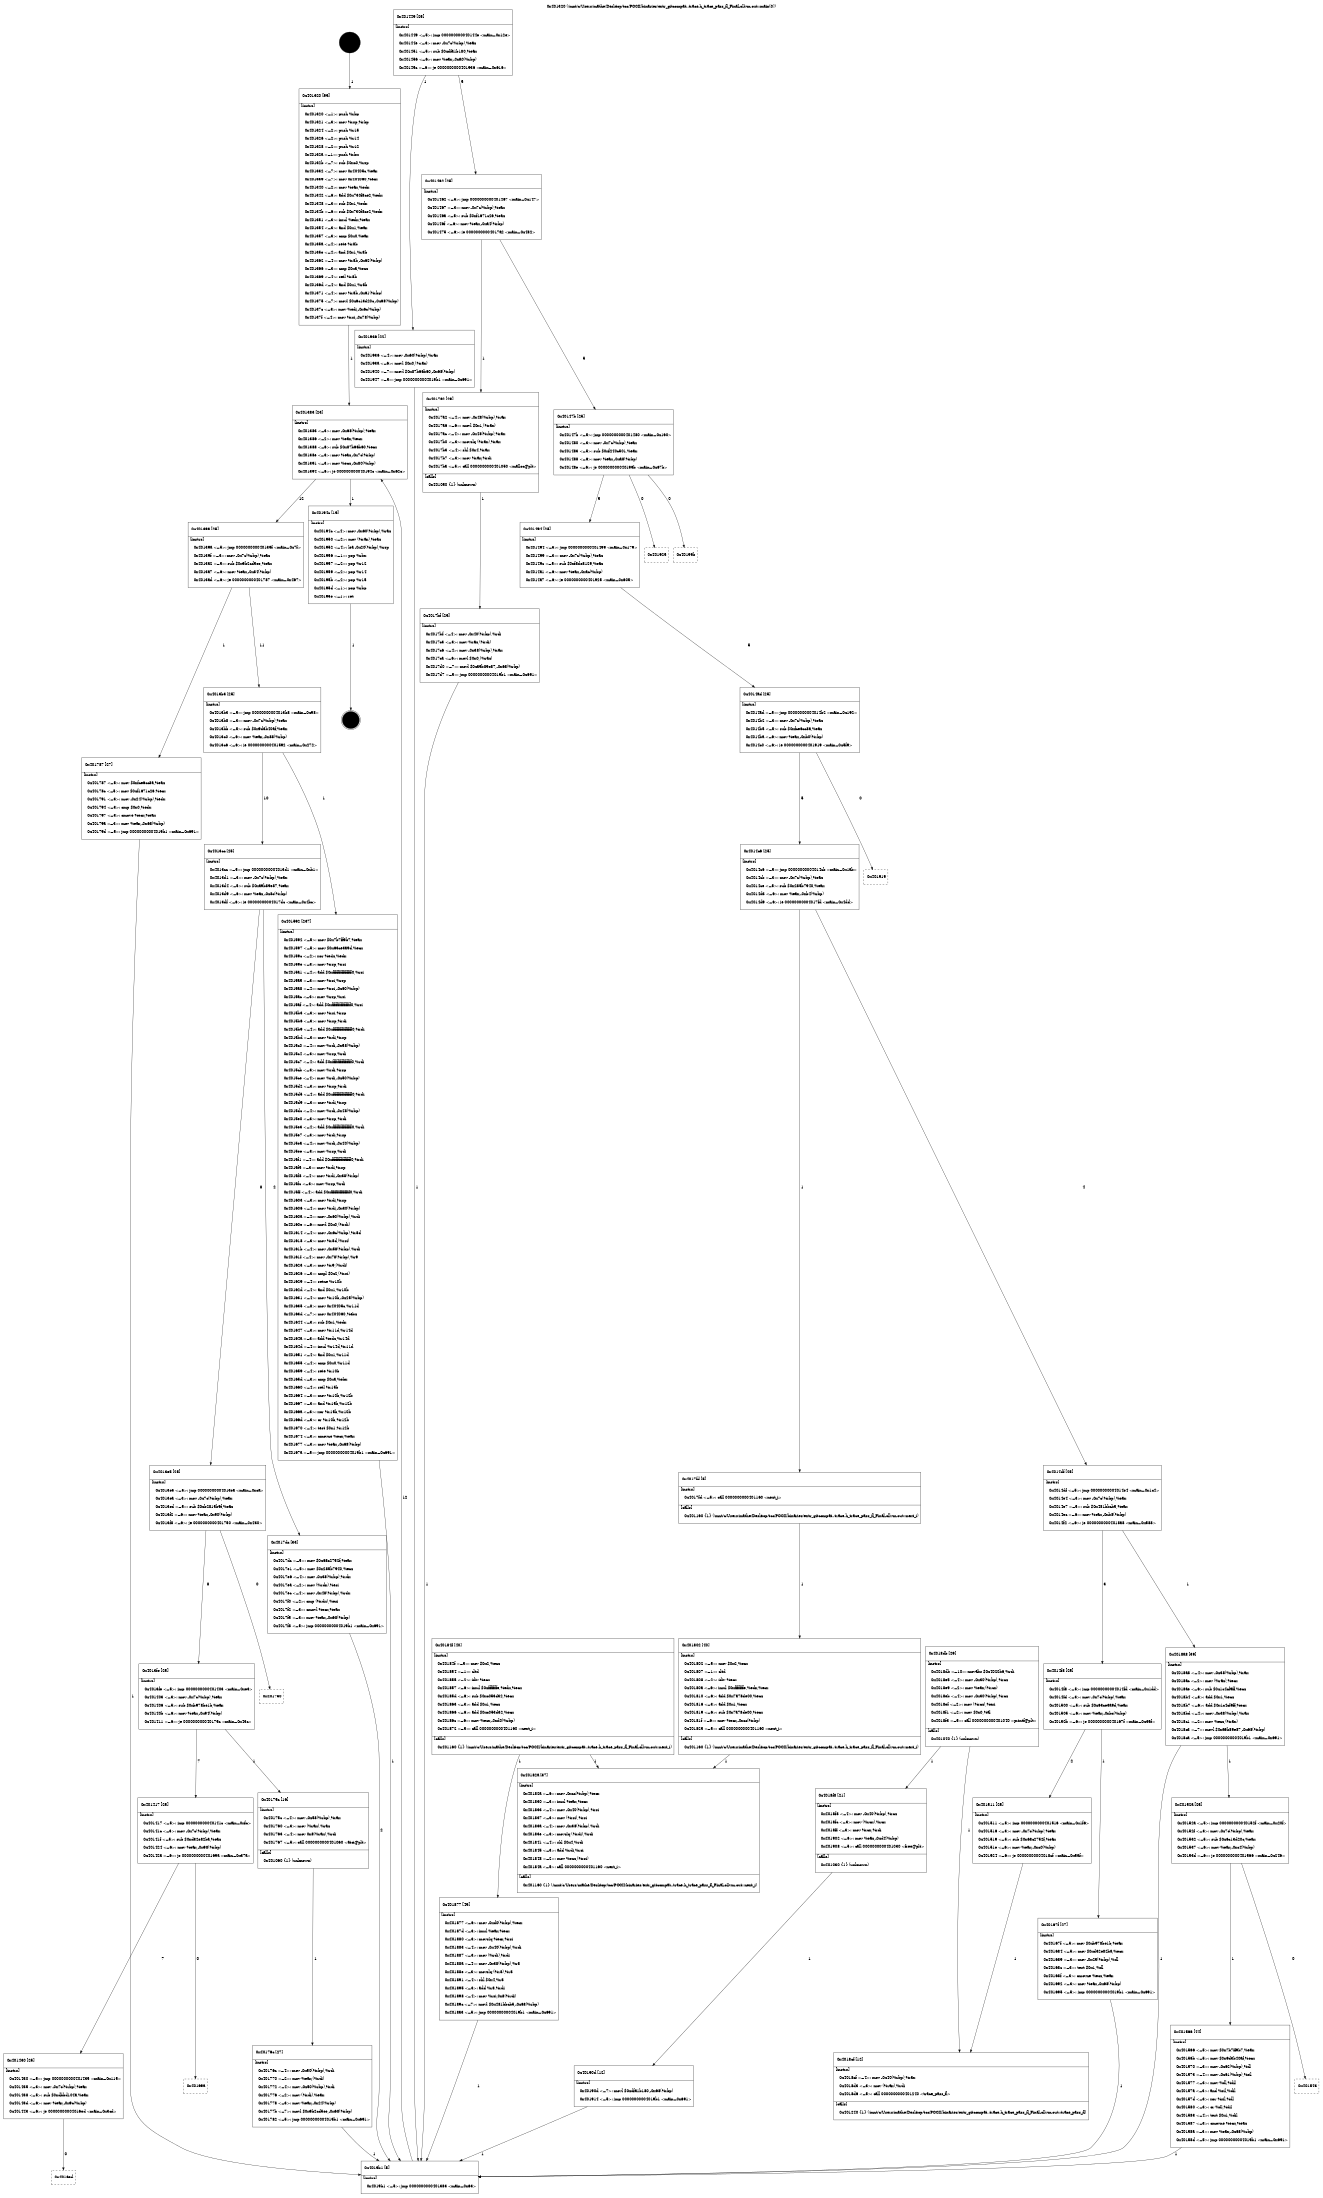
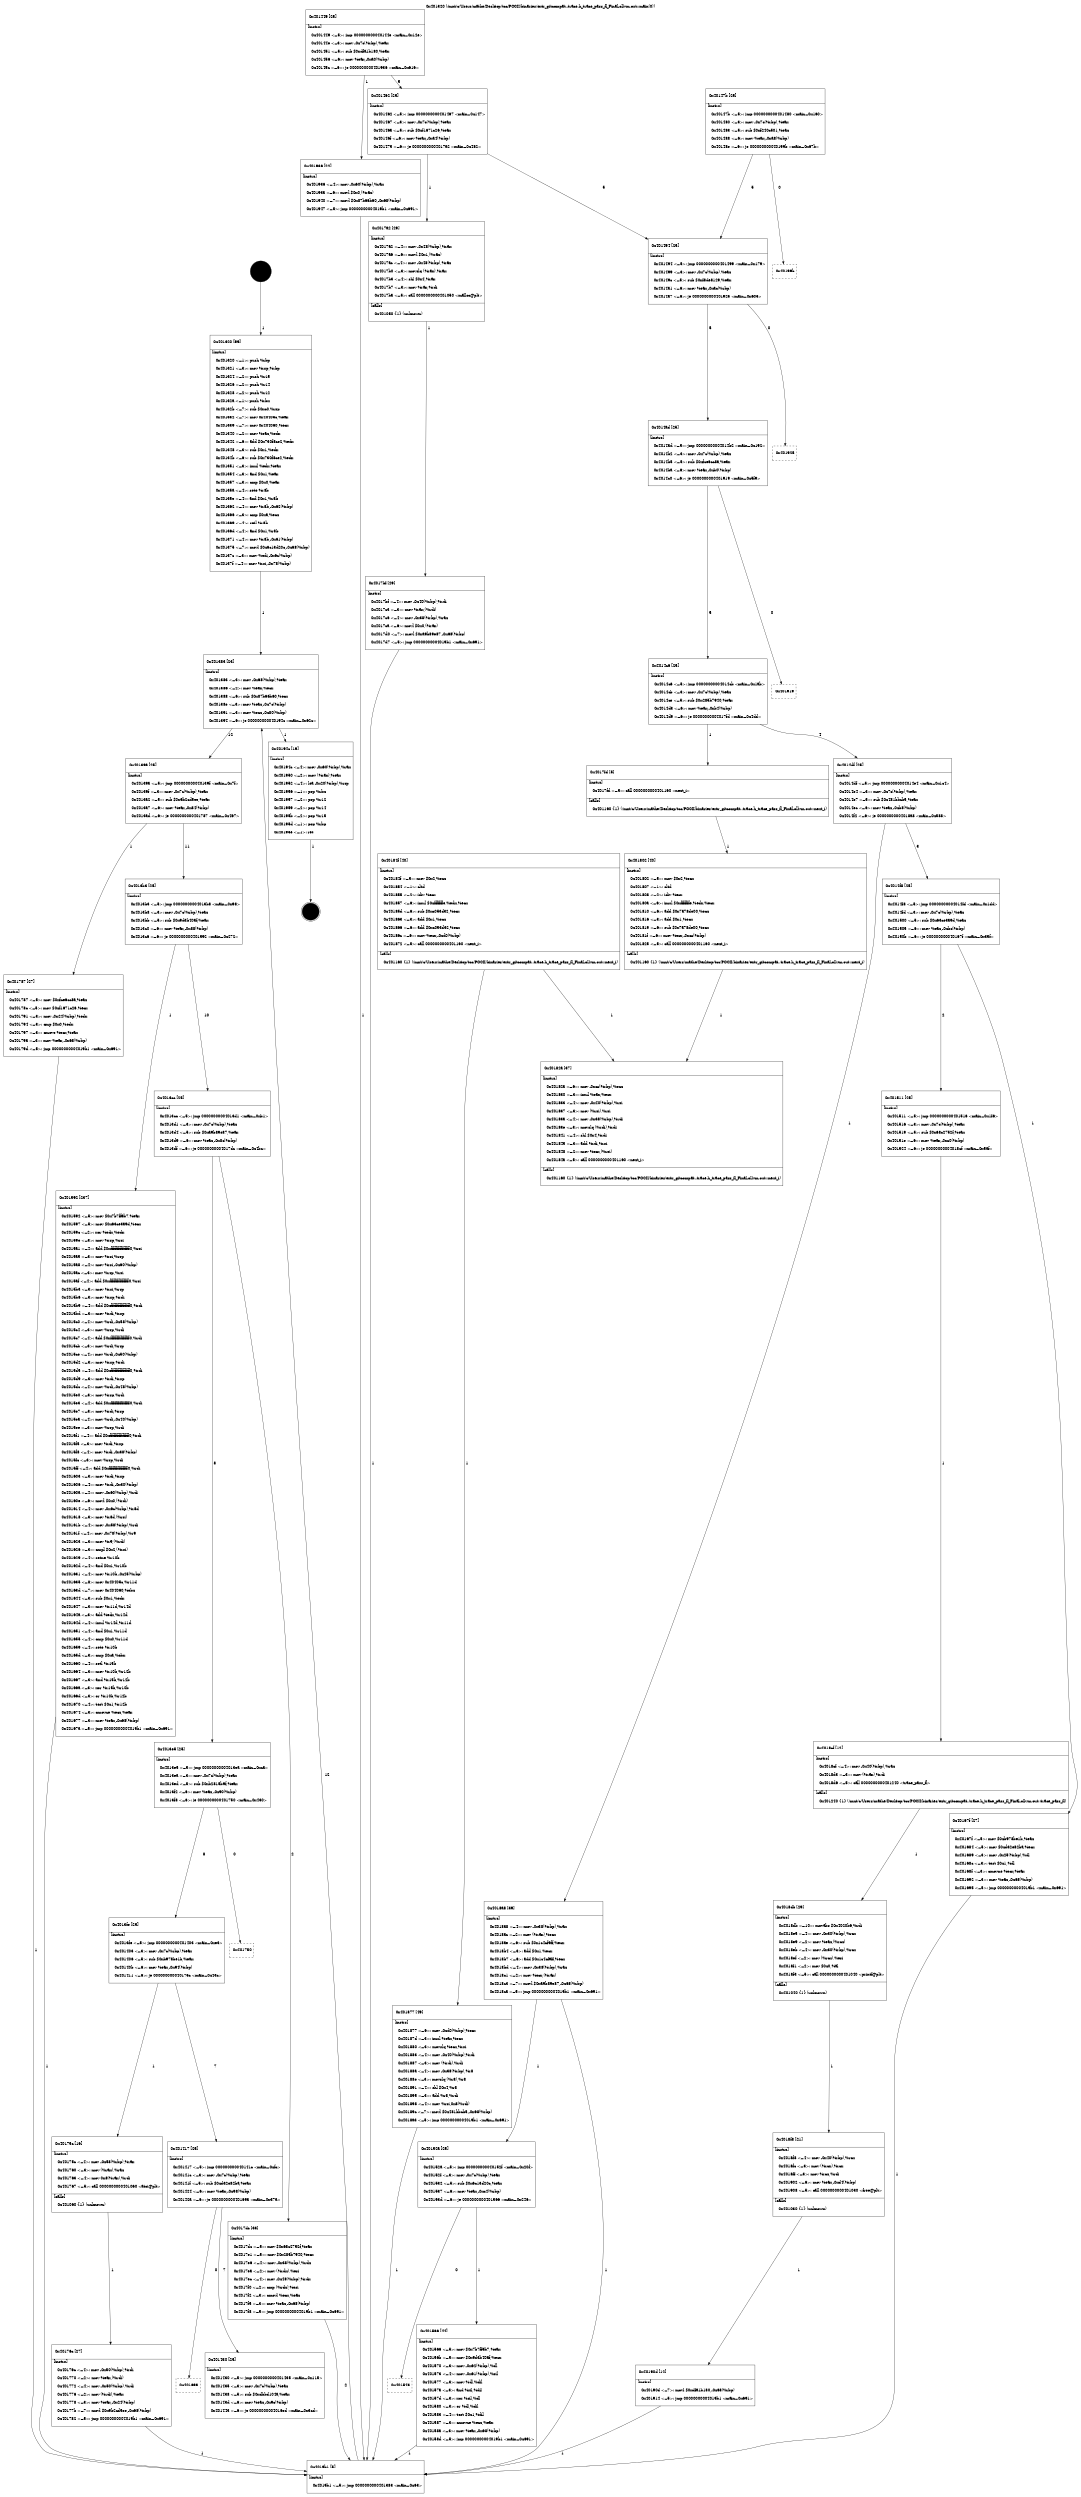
(547, 323) -> (566, 196)
(643, 509) -> (781, 369)
(958, 1898) -> (891, 1853)
(63, 2177) -> none
